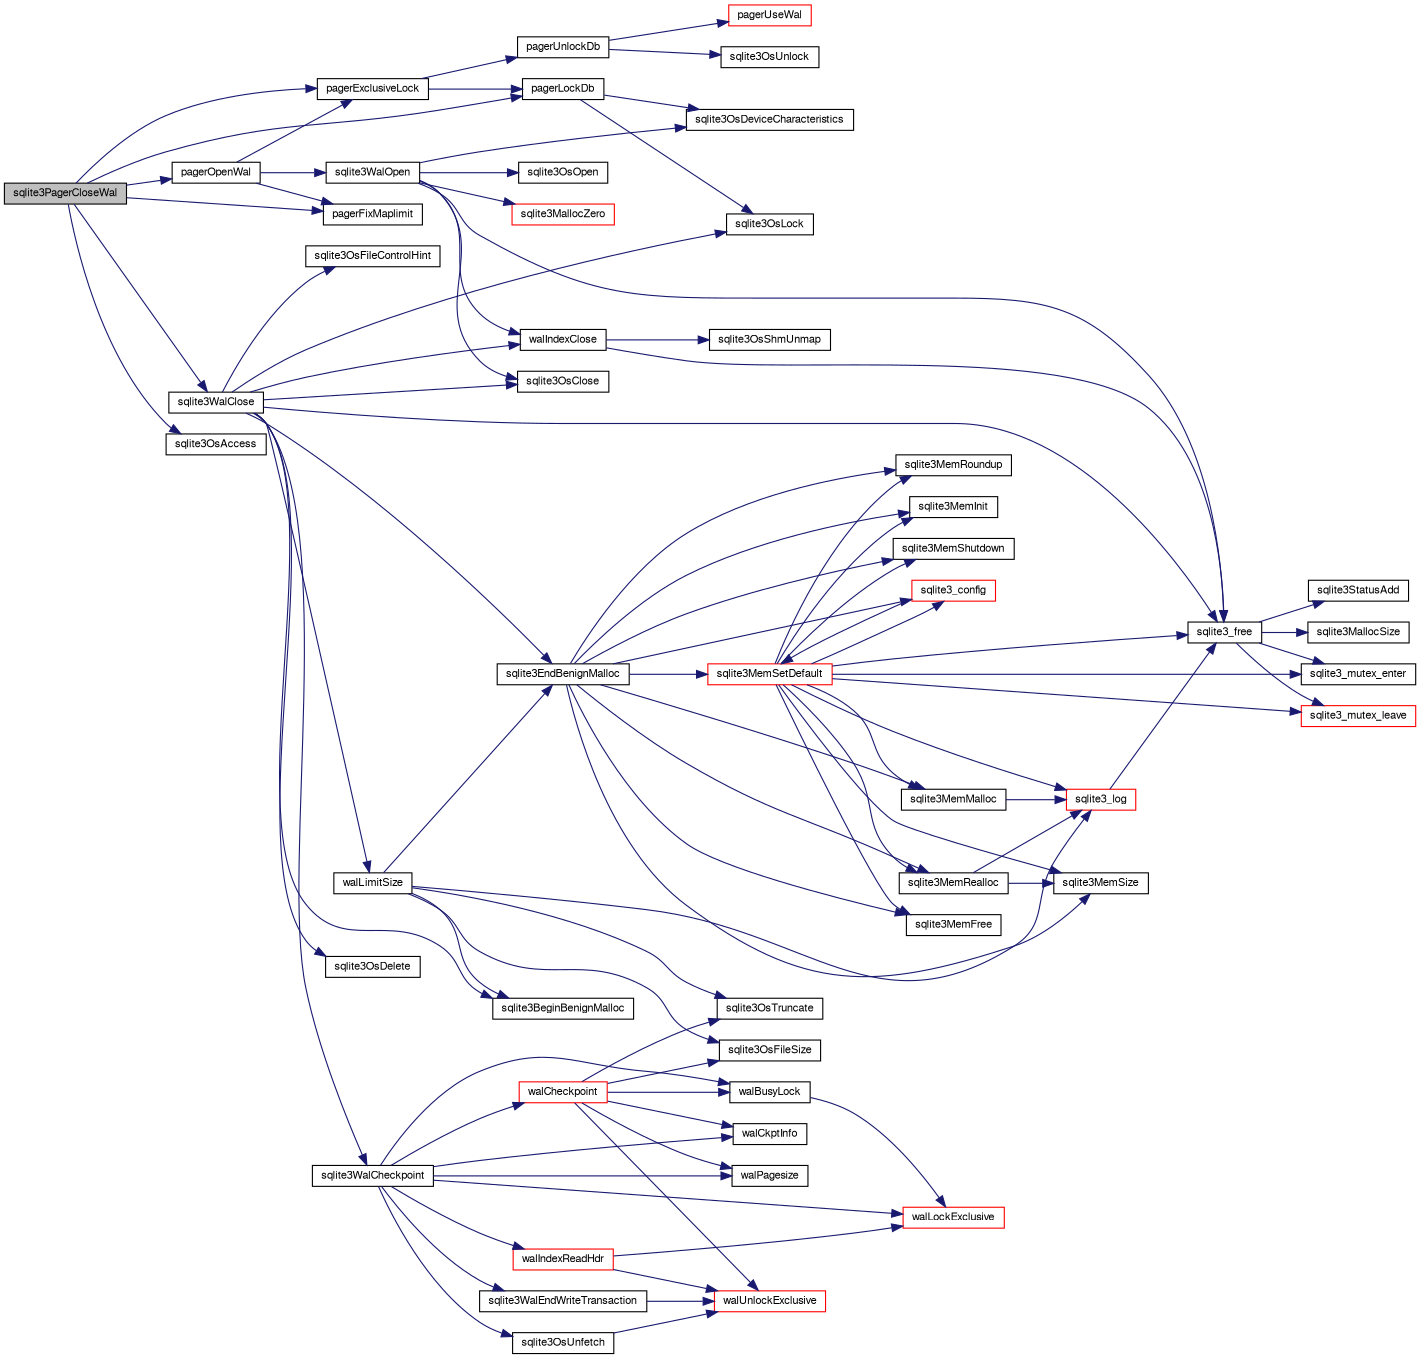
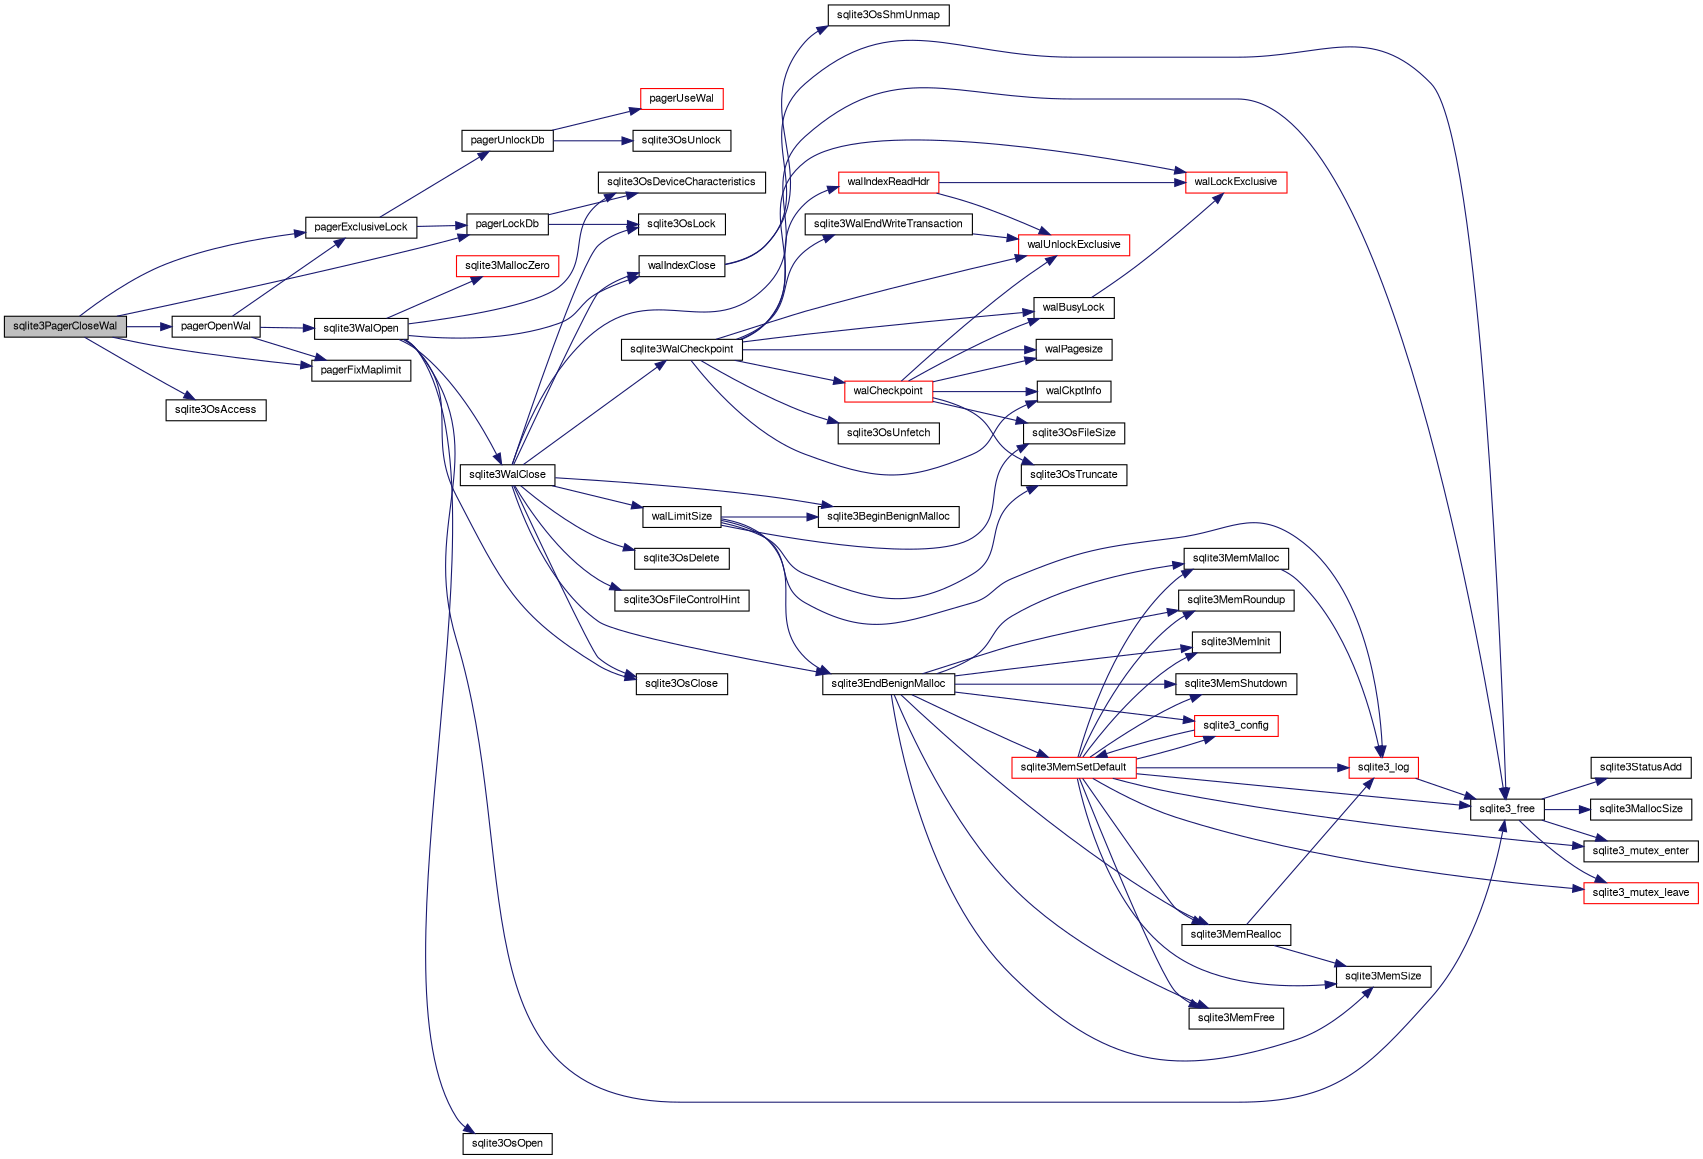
(137, 293) -> (456, 390)
(660, 1324) -> (865, 295)
